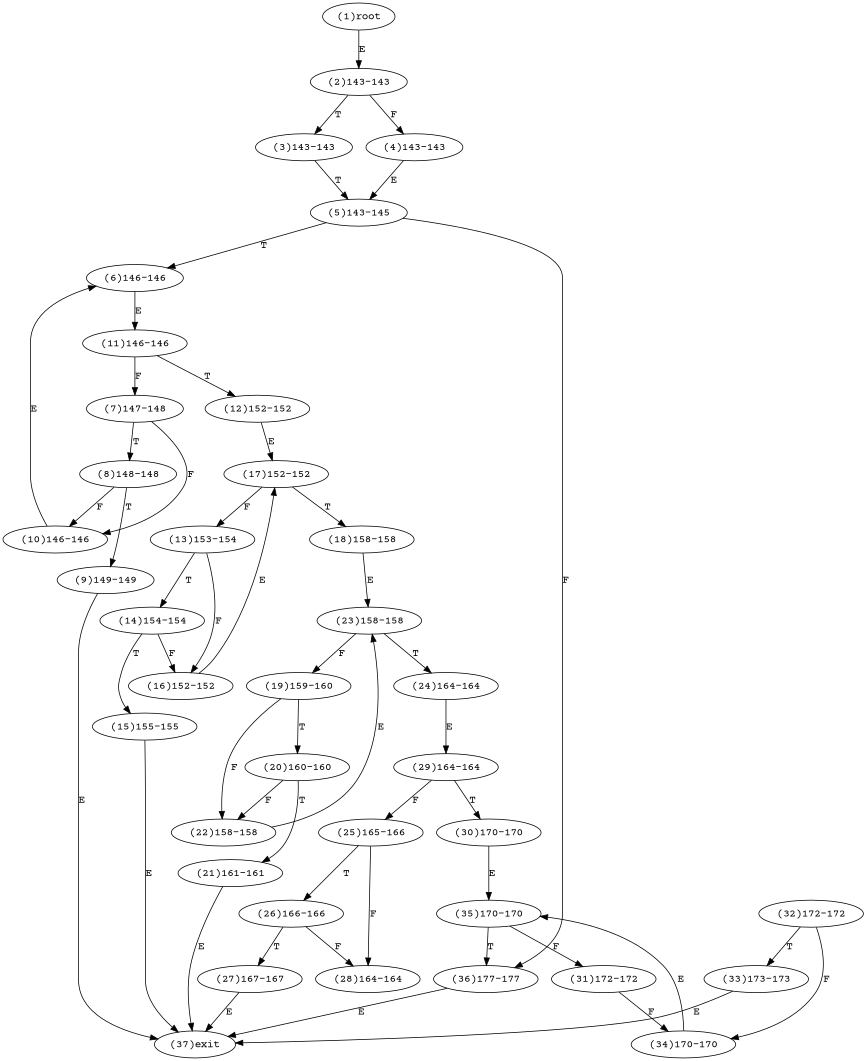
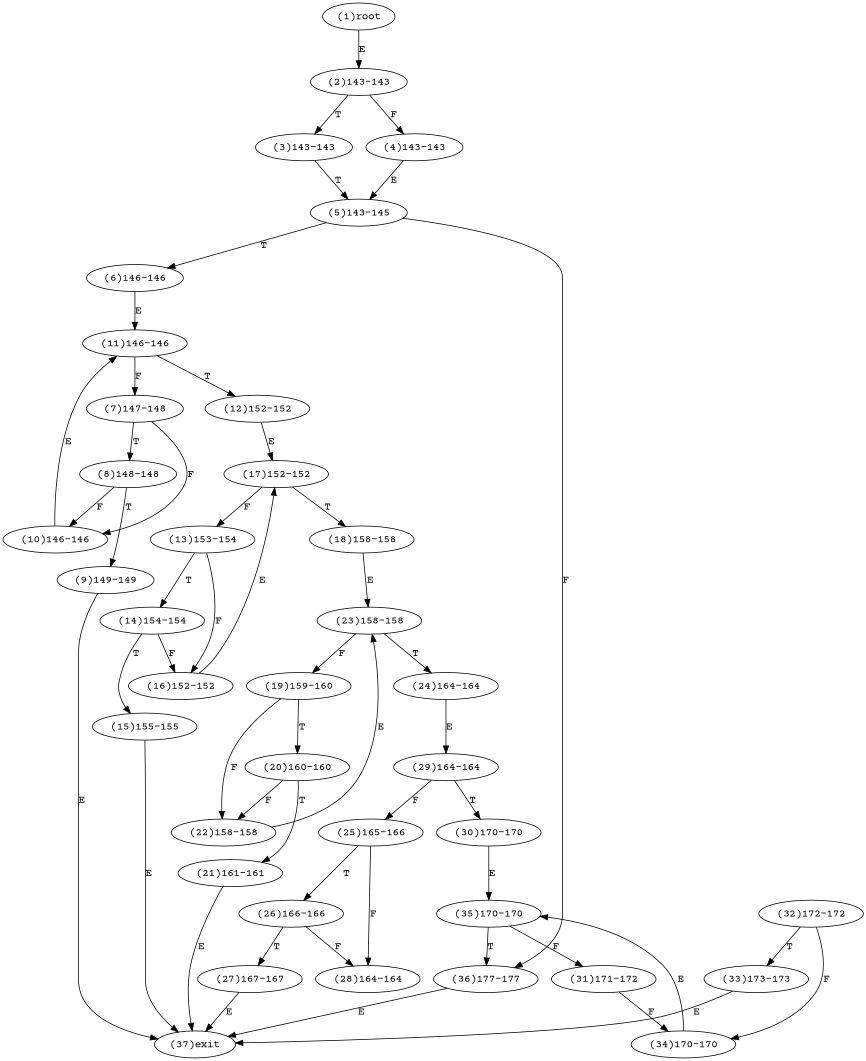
(30, 393) -> (65, 436)
(604, 979) -> (604, 979)
